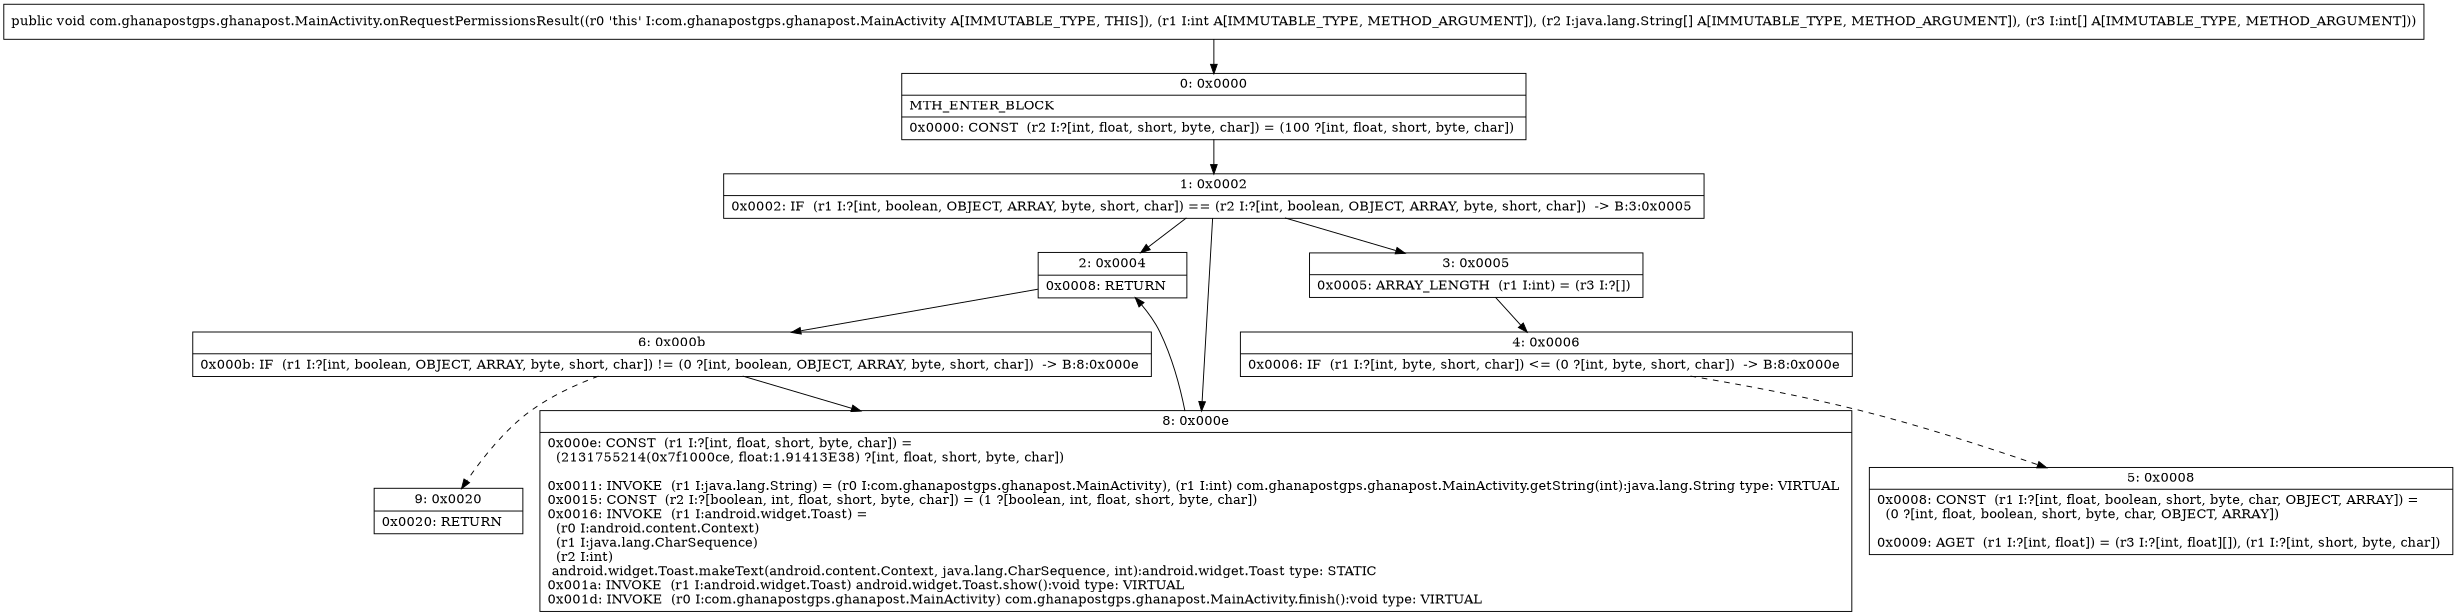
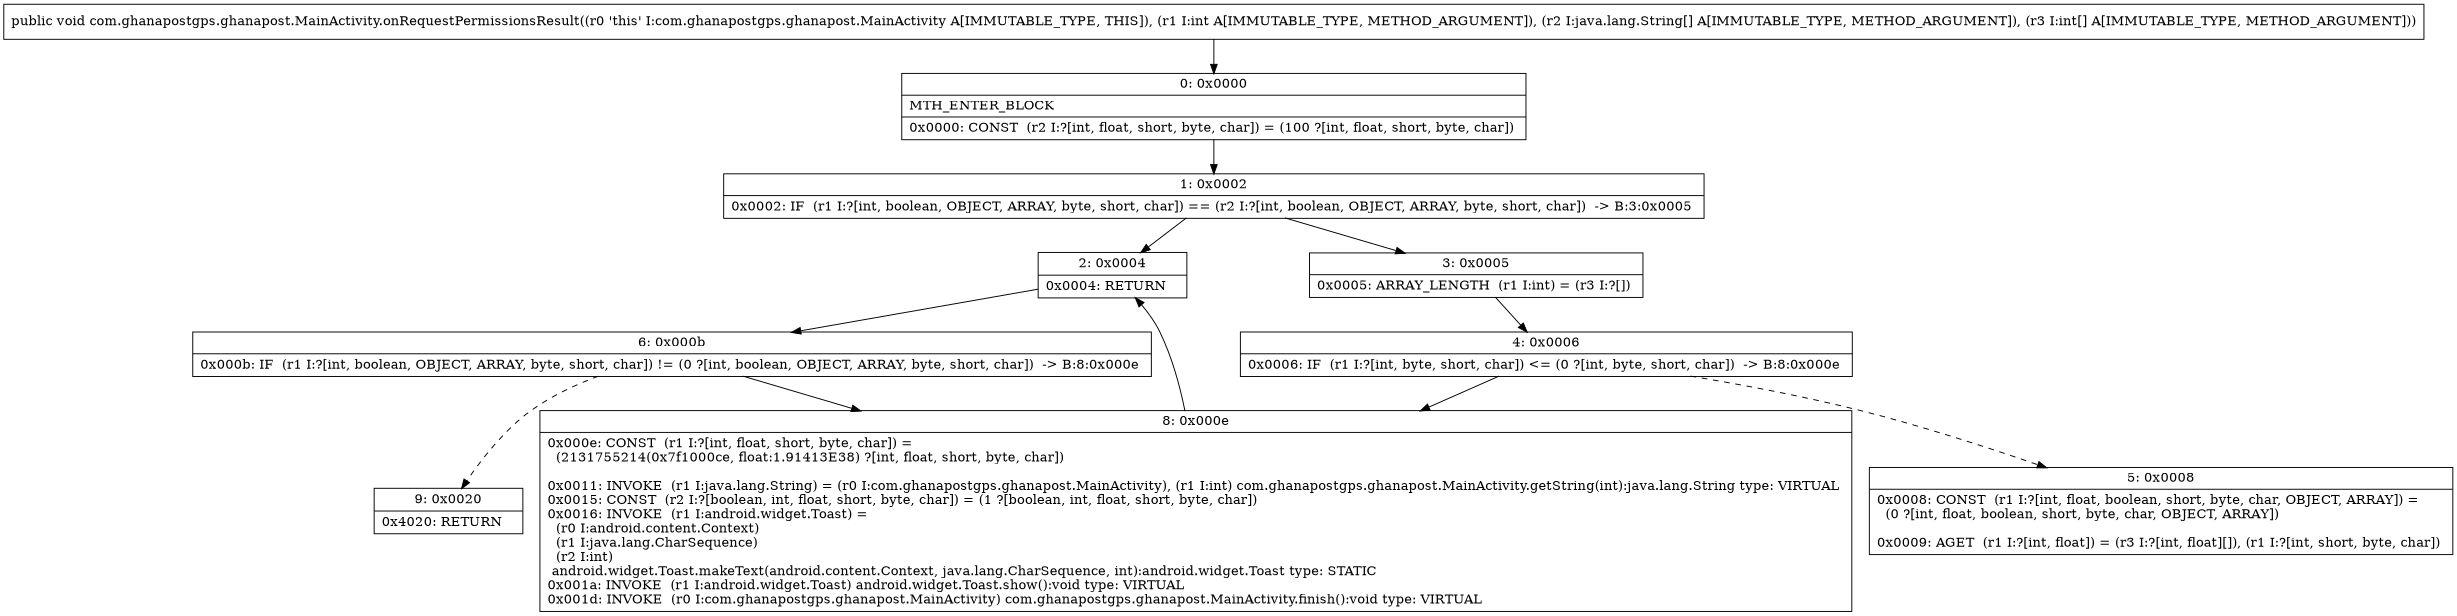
(1113, 286) -> (1113, 286)
(1207, 310) -> (1464, 392)
(449, 522) -> (449, 522)
